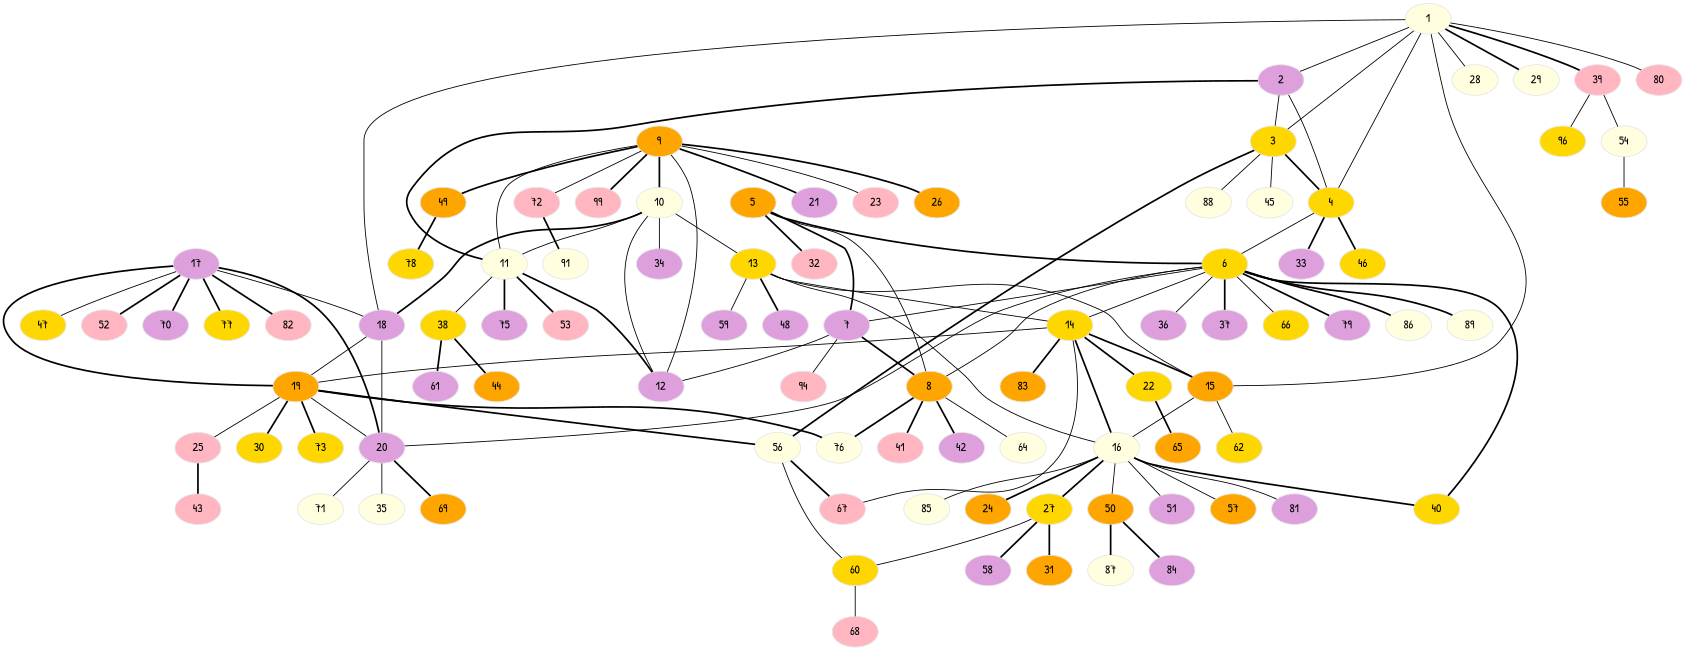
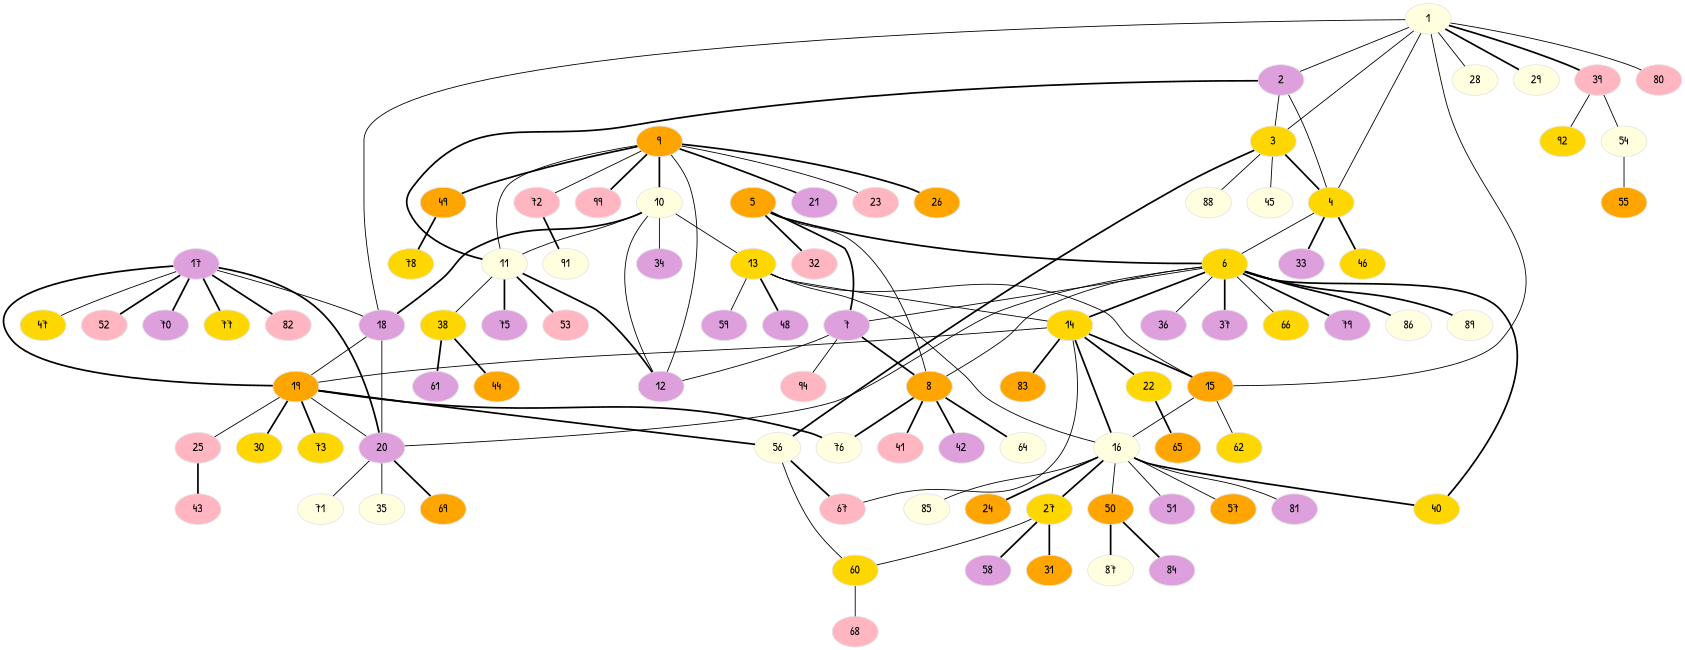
(1563, 141) -> (1563, 141)
(1147, 295) -> (1147, 295)
(976, 417) -> (976, 417)
